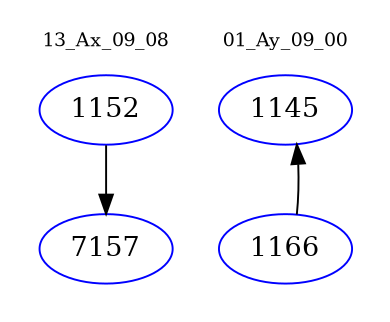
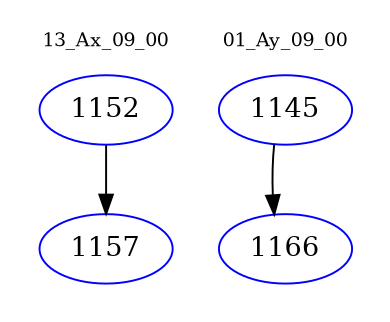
(106, 41) -> (106, 41)
(298, 189) -> (273, 170)
(106, 249) -> (106, 249)
